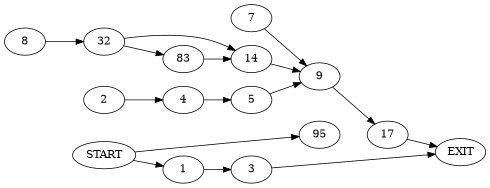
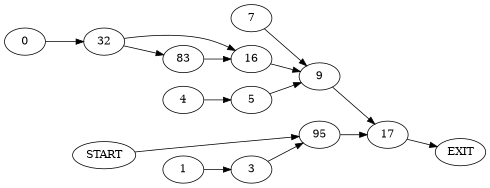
(25, 42) -> (25, 42)
(251, 59) -> (251, 59)
(104, 100) -> none
none -> (350, 135)
(350, 161) -> (282, 154)
(145, 163) -> none
